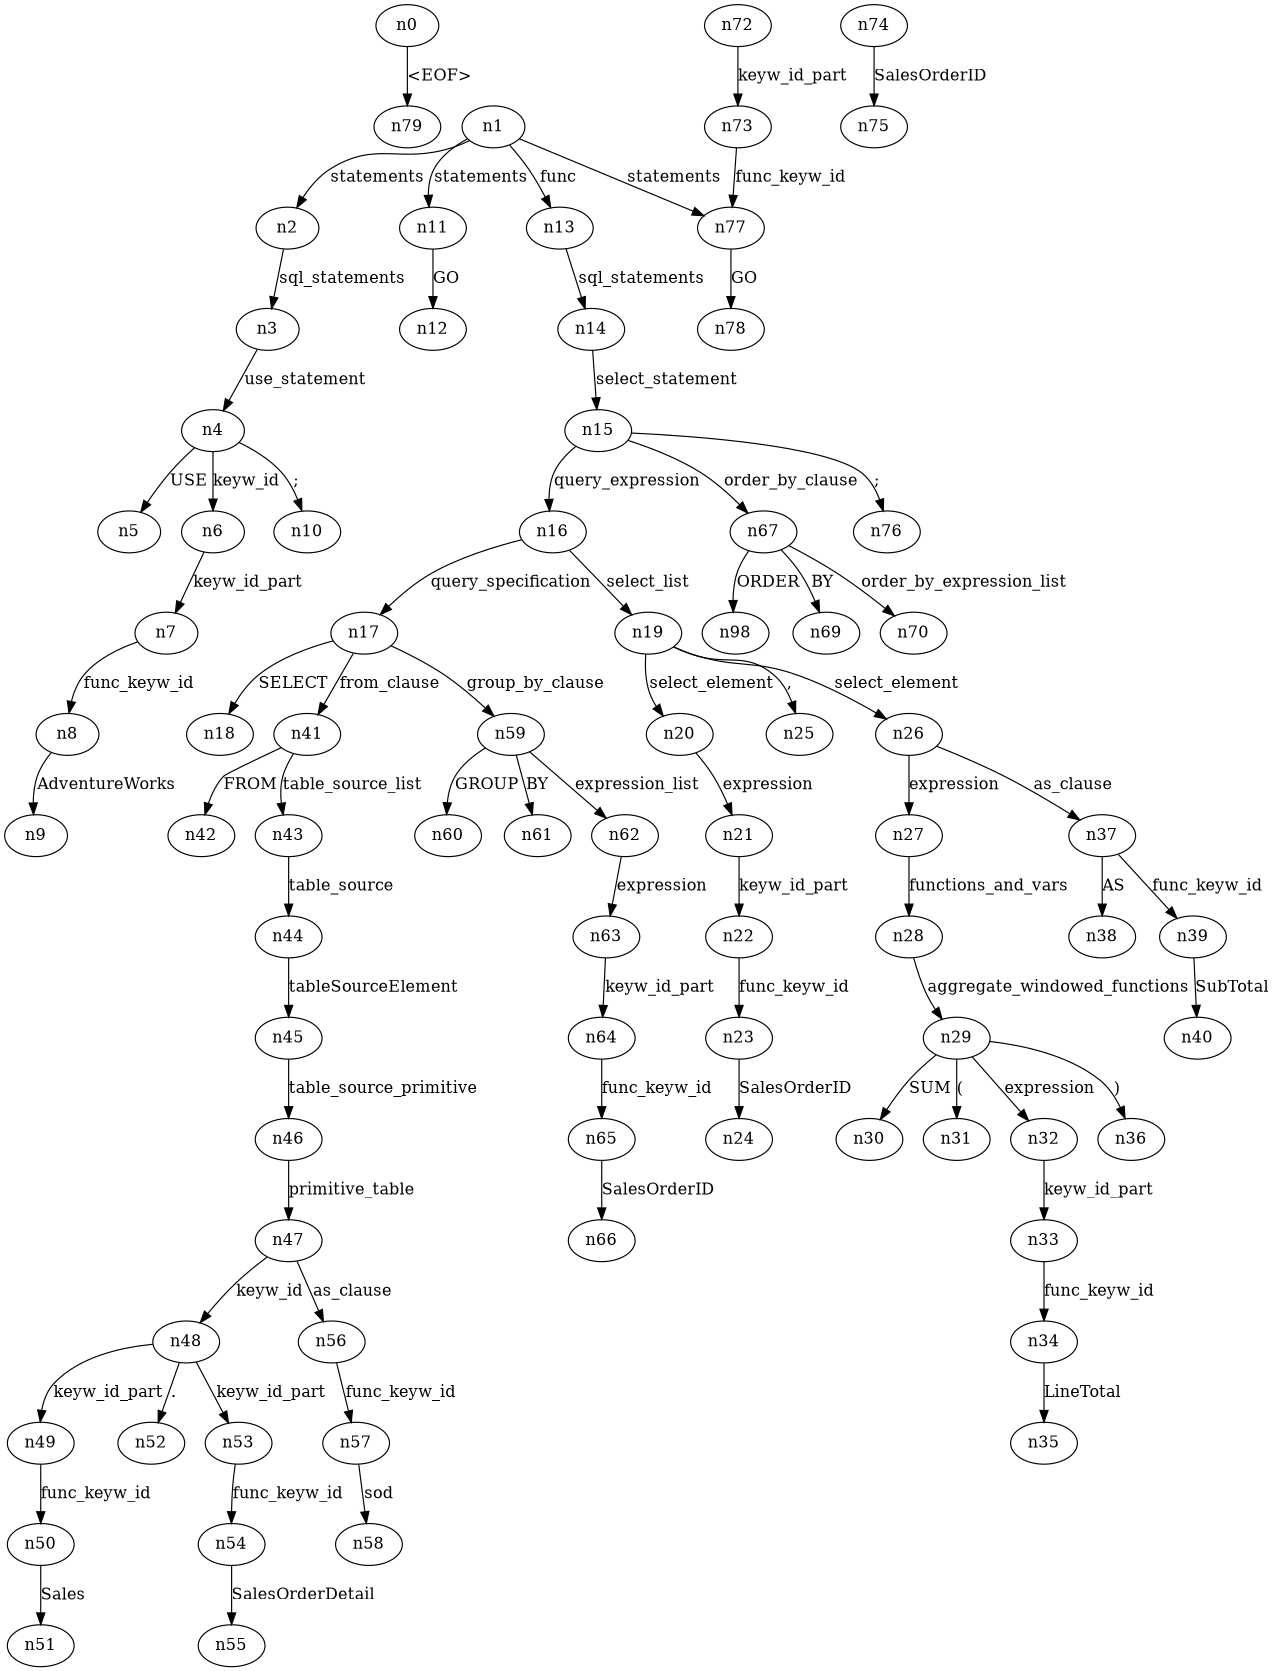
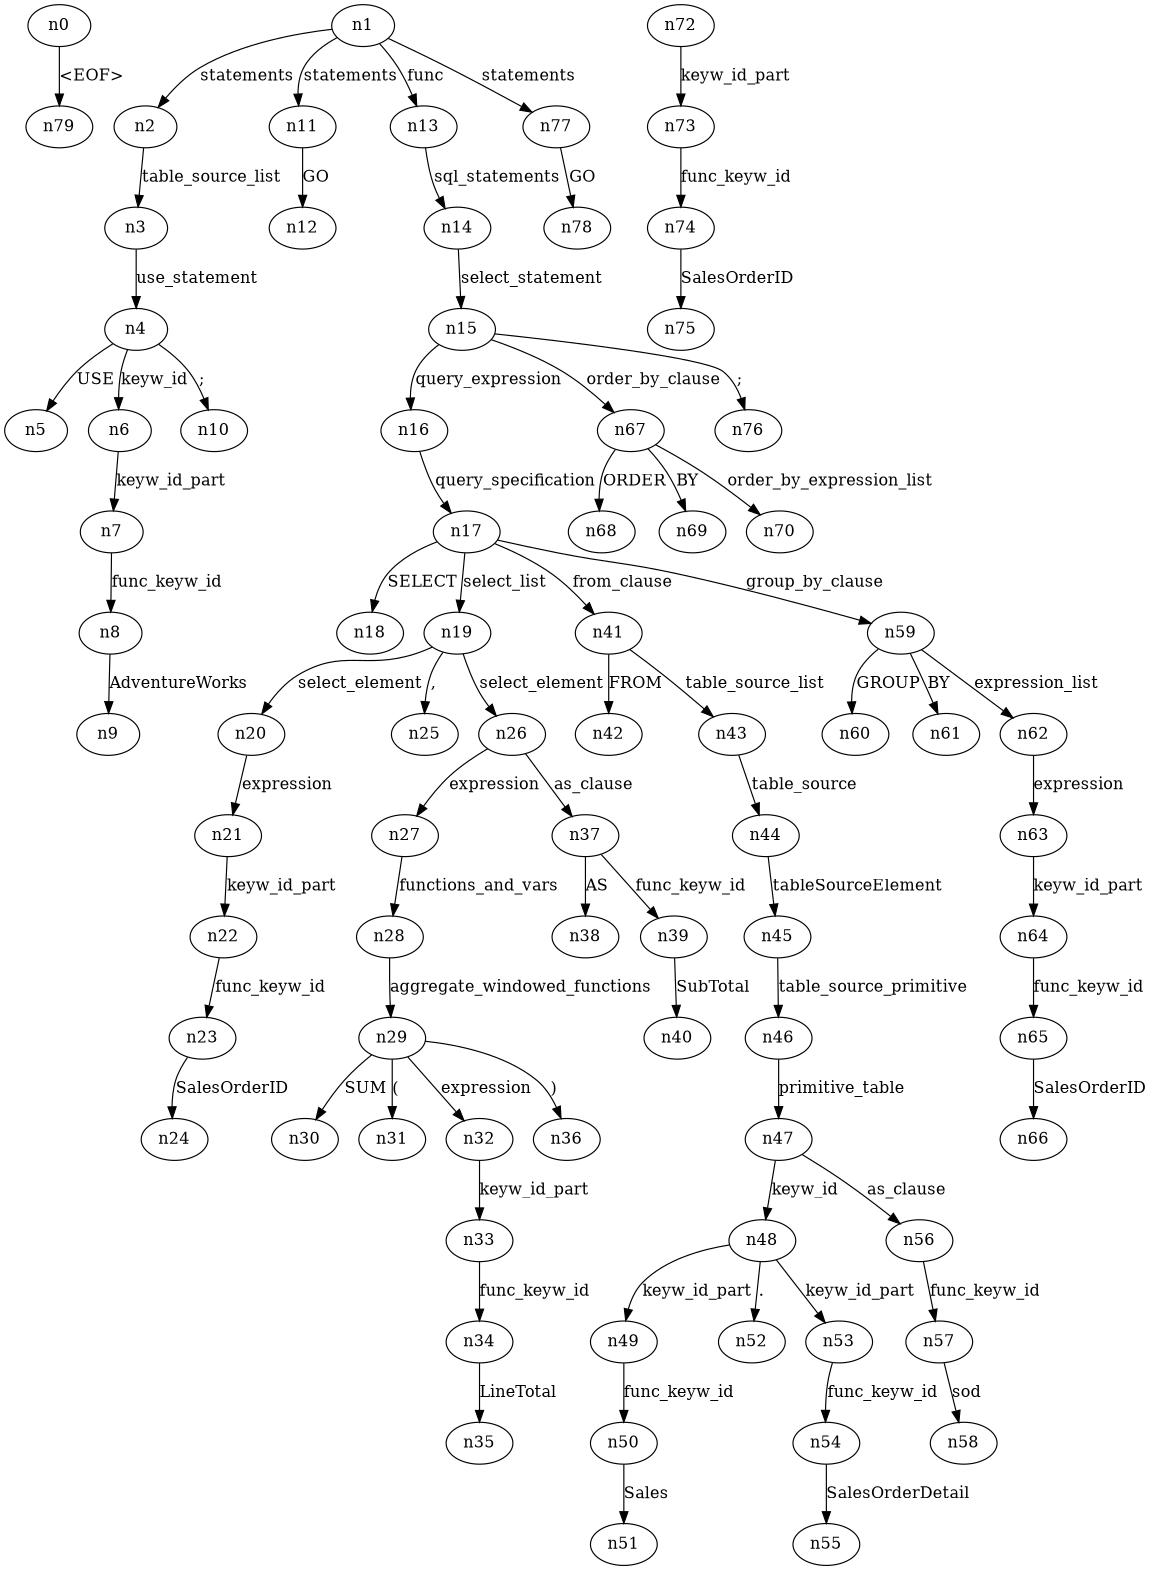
(735, 172) -> (681, 172)
(343, 279) -> (212, 177)
(596, 578) -> (463, 577)
(736, 633) -> (602, 532)
